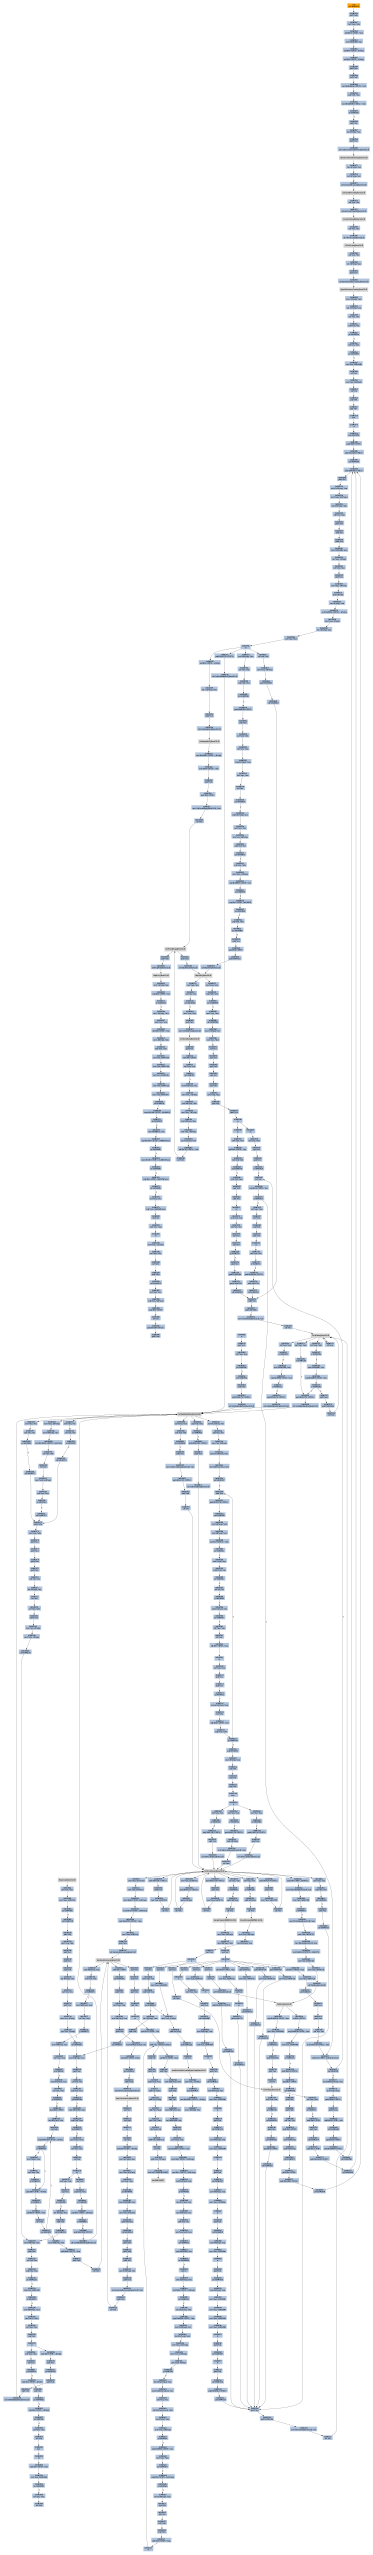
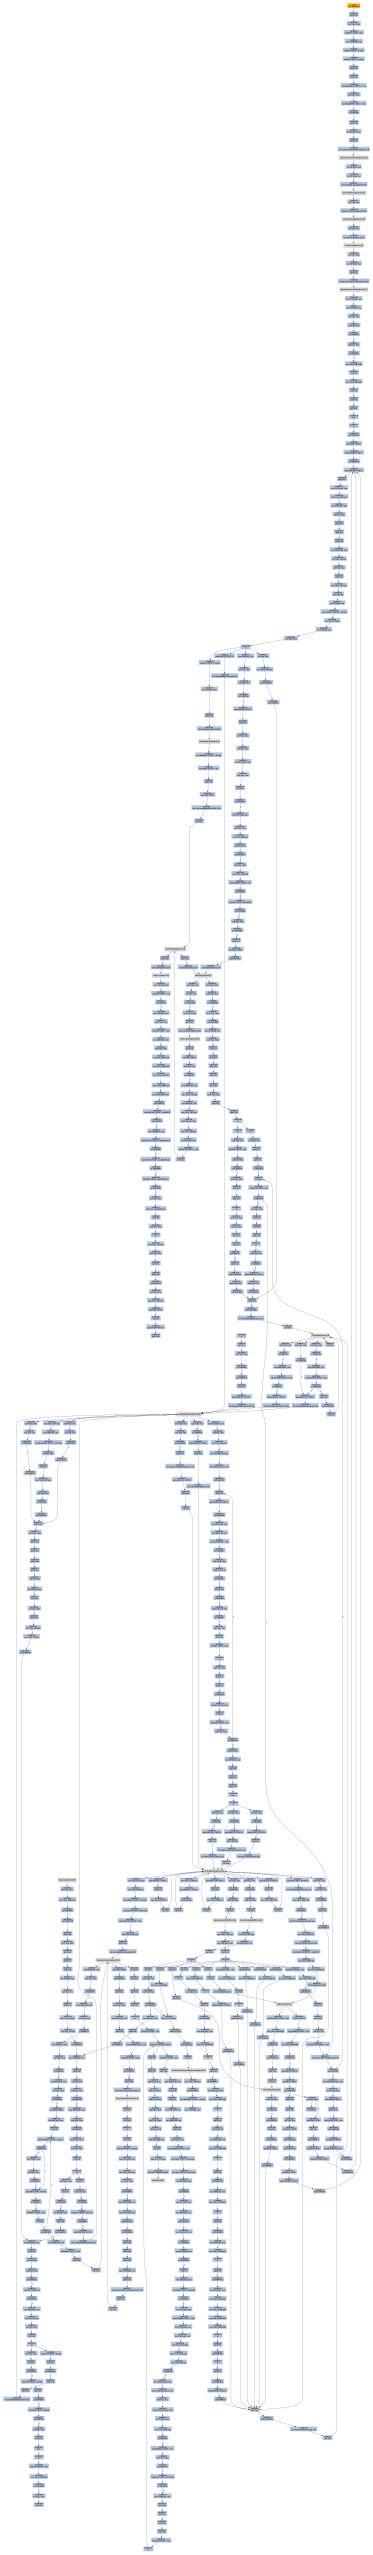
(312, 2114) -> (319, 2108)
